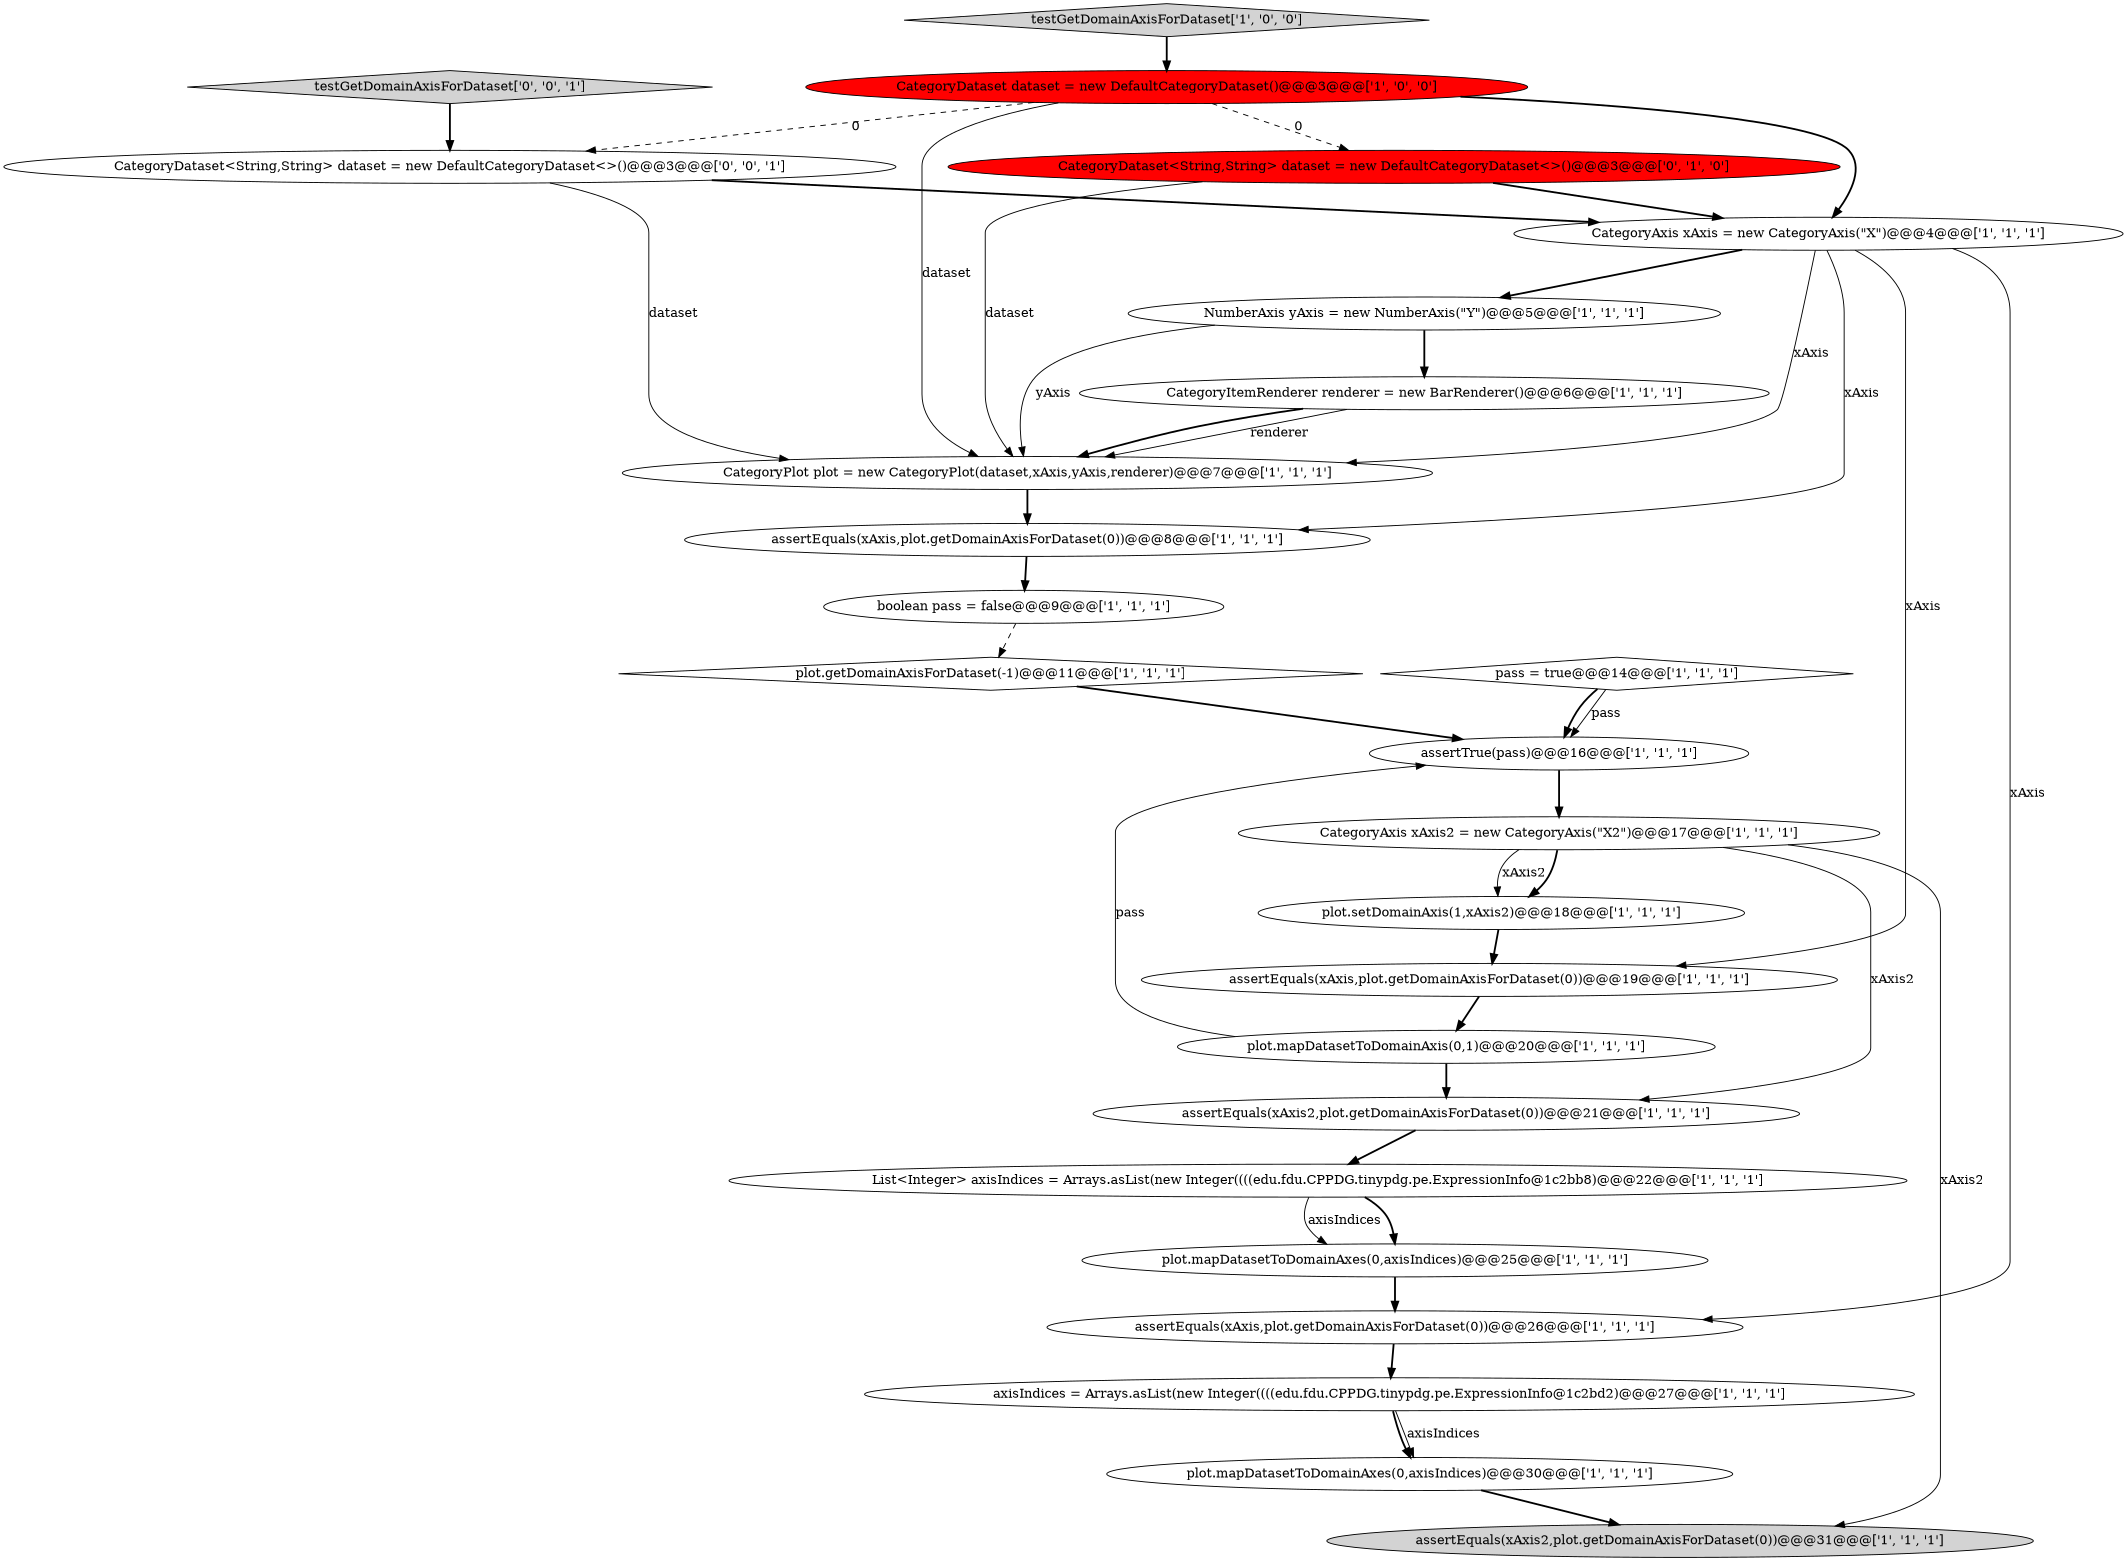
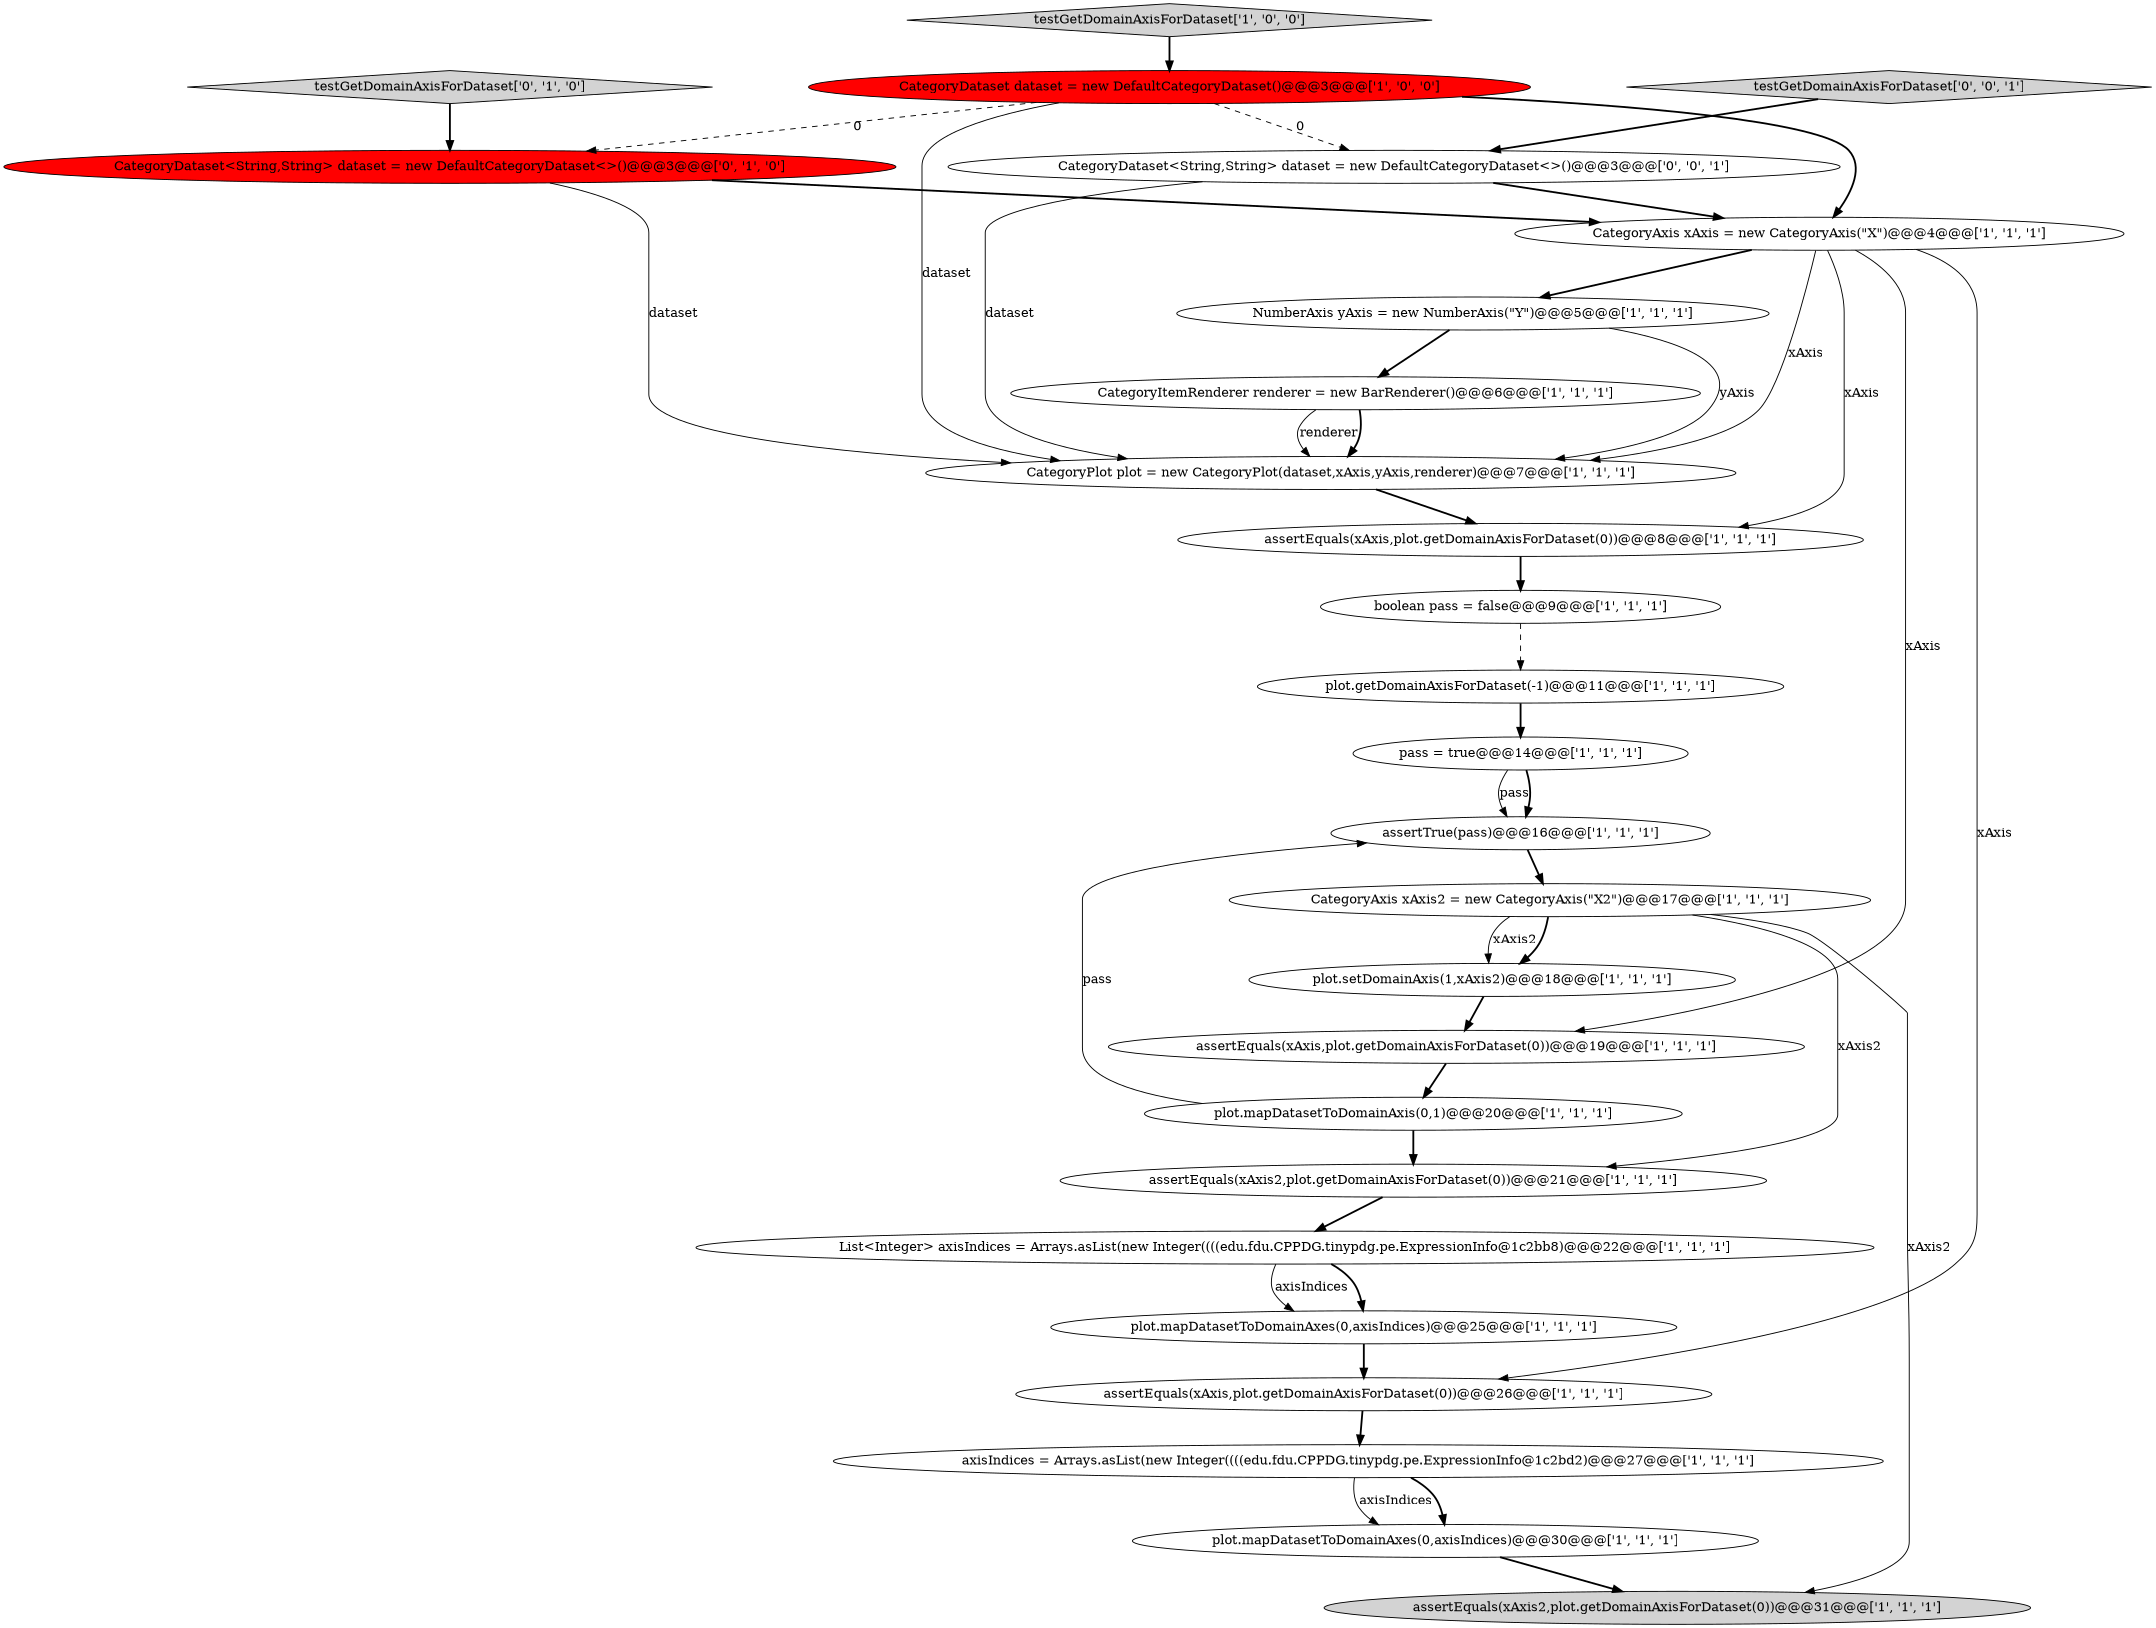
none -> (450, 87)
(991, 674) -> (1521, 687)
(1617, 674) -> (1521, 754)
(1265, 712) -> (1521, 716)
